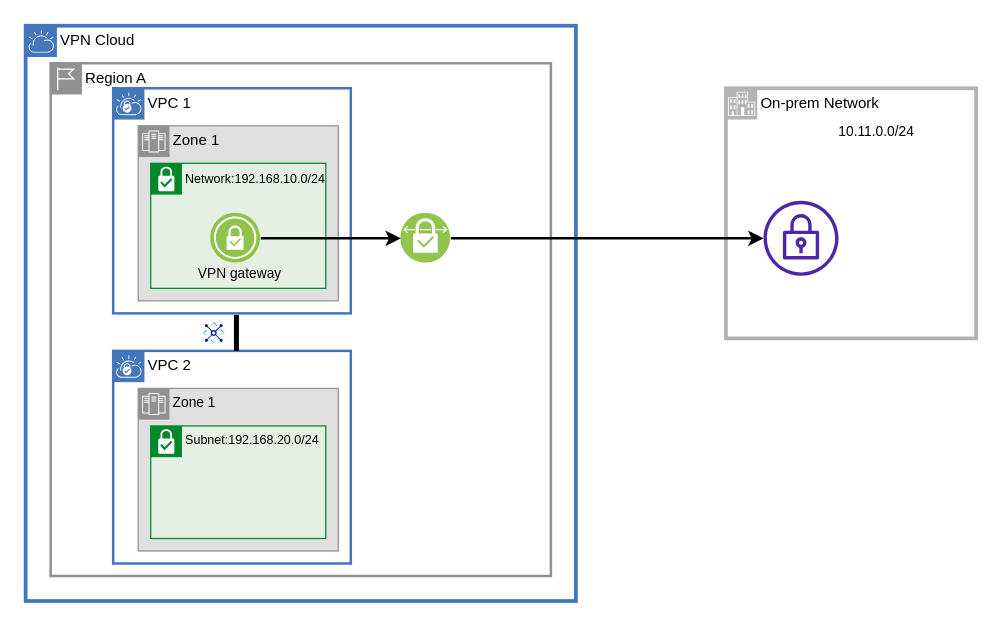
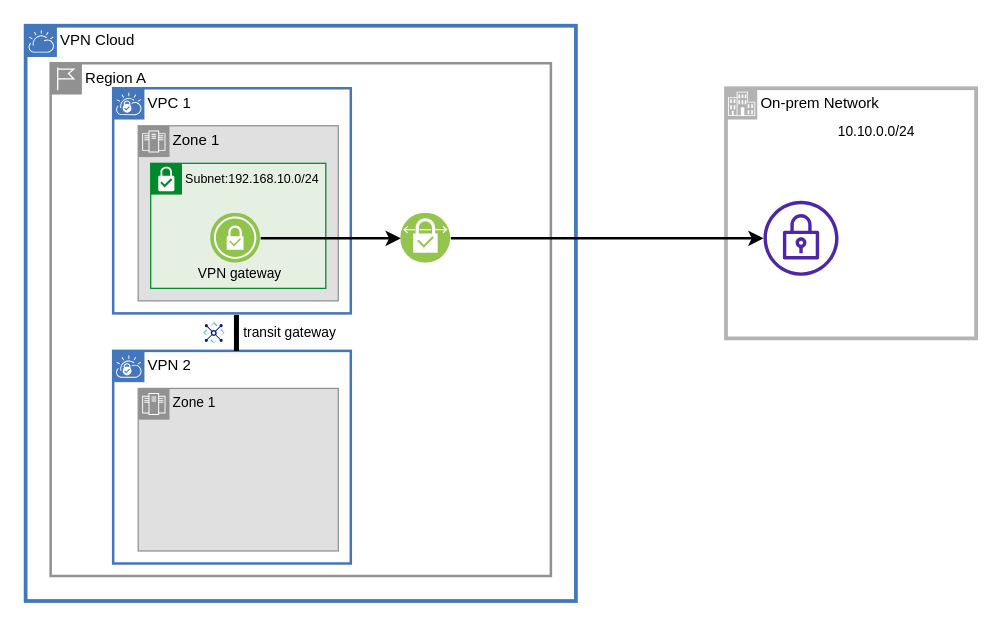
(876, 132) -> (876, 132)
(259, 187) -> (259, 187)
none -> (289, 332)
(167, 366) -> (167, 366)
(238, 482) -> none
